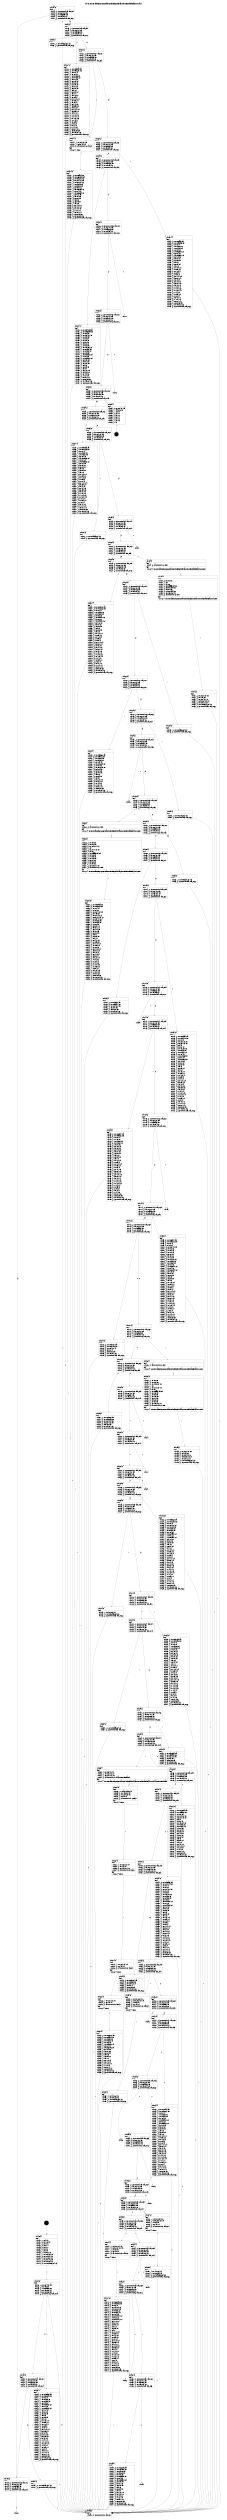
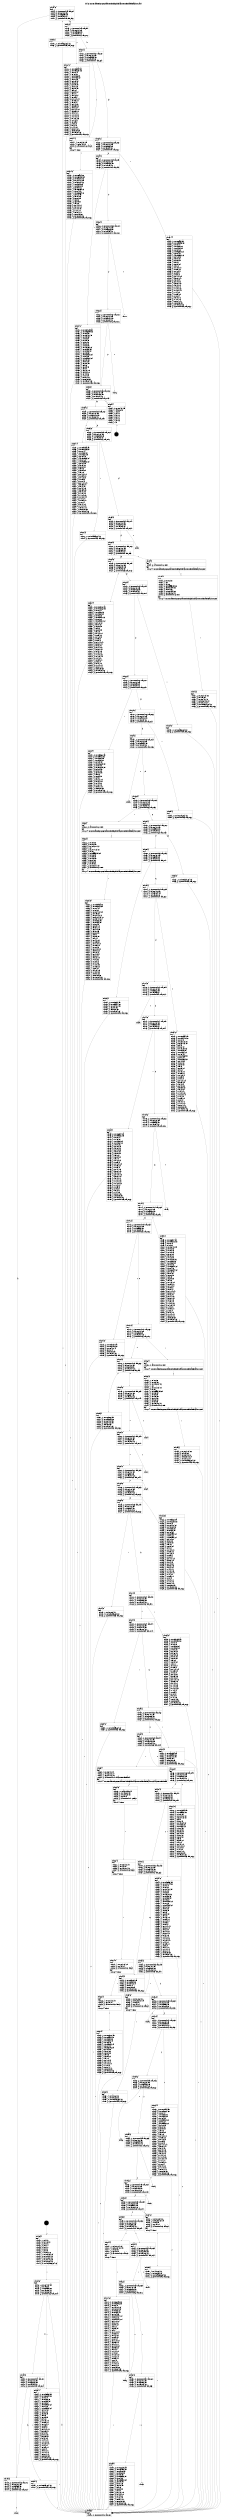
(149, 2097) -> (141, 2111)
